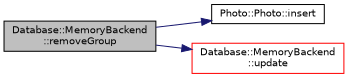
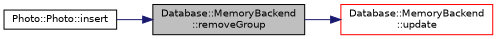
(179, 25) -> (130, 20)
